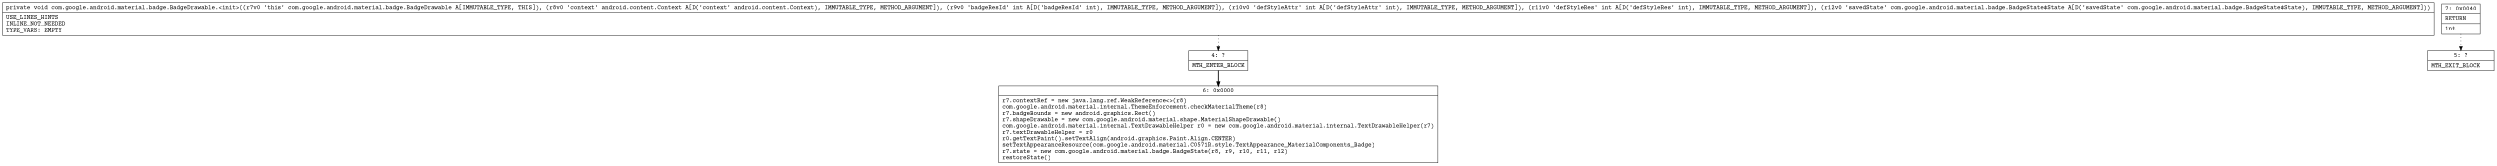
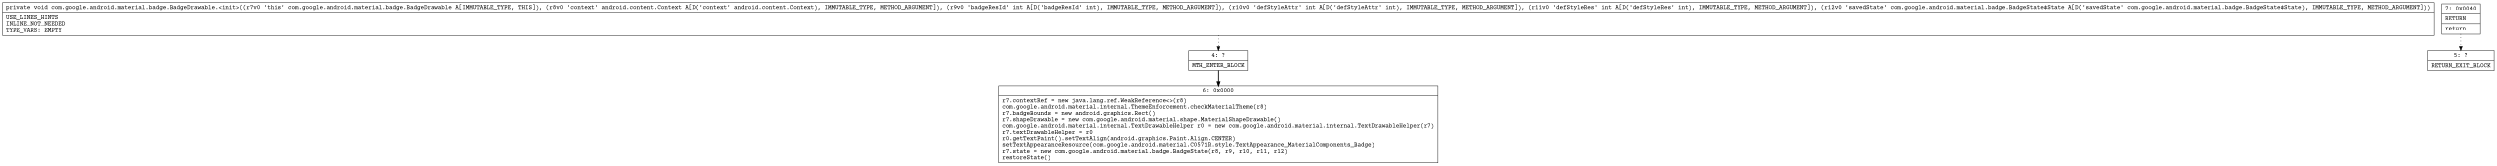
(2450, 29) -> (2456, 29)
(2456, 65) -> (2461, 65)
